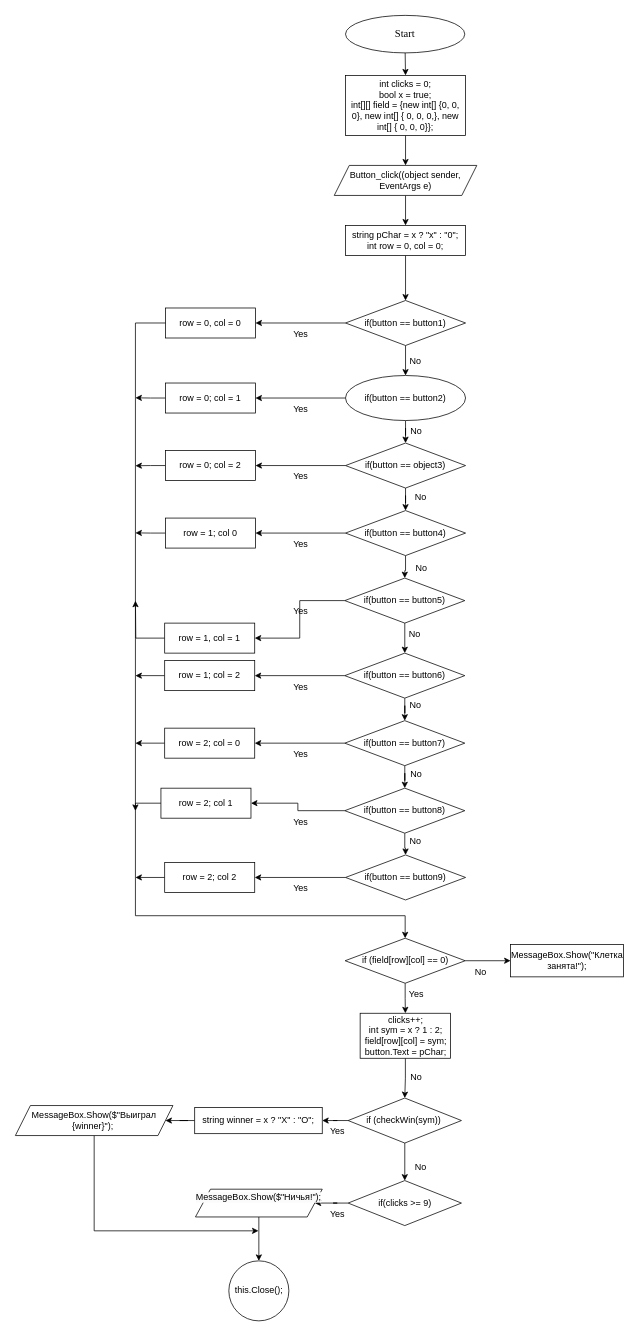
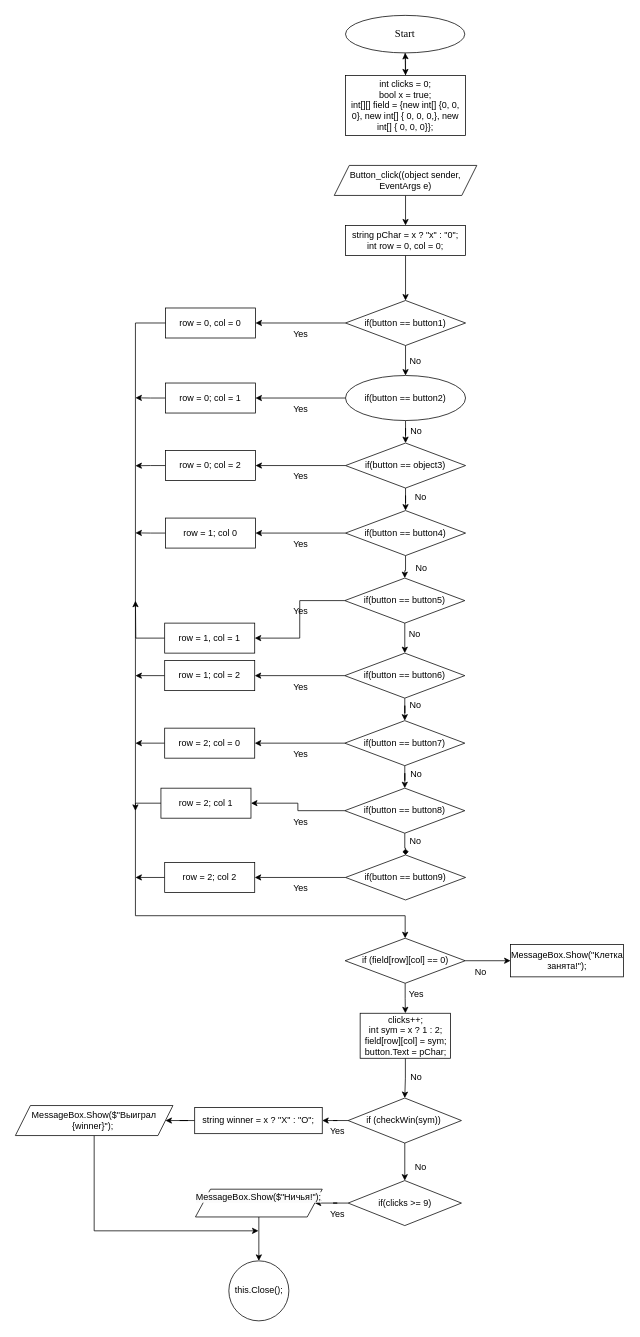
(405, 147) -> (405, 73)
(405, 848) -> (405, 848)
